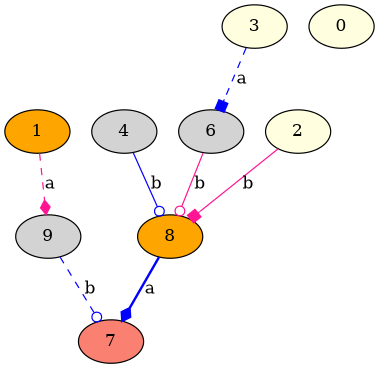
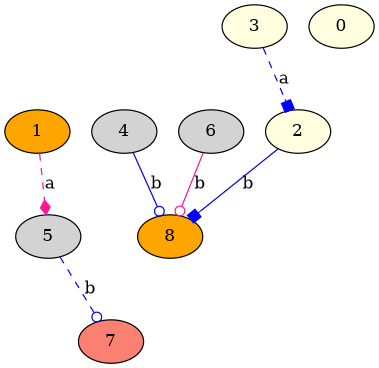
(235, 74) -> (274, 74)
(239, 180) -> (239, 180)
(48, 237) -> (48, 237)
(144, 283) -> none
